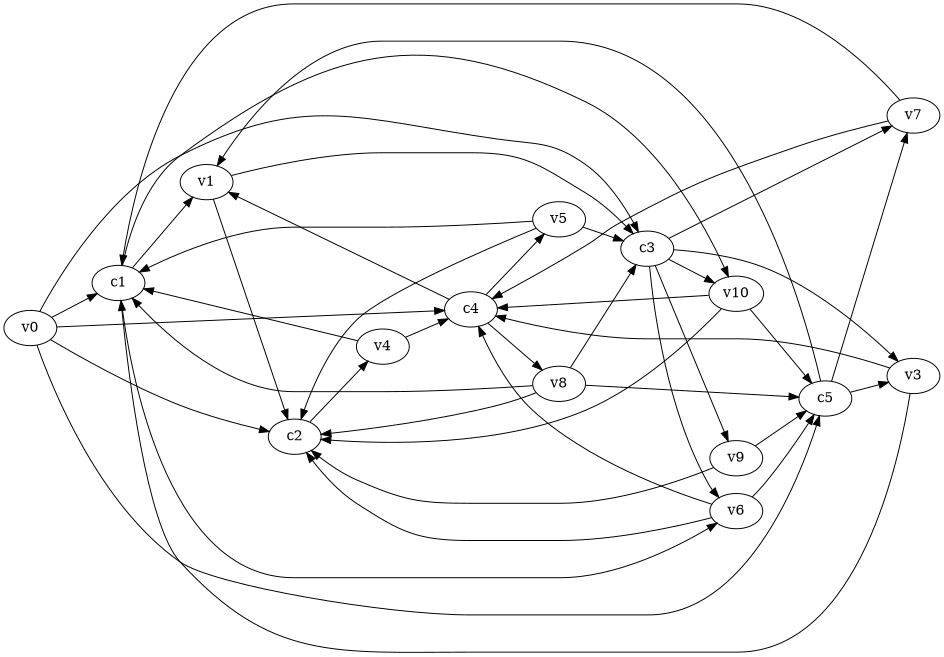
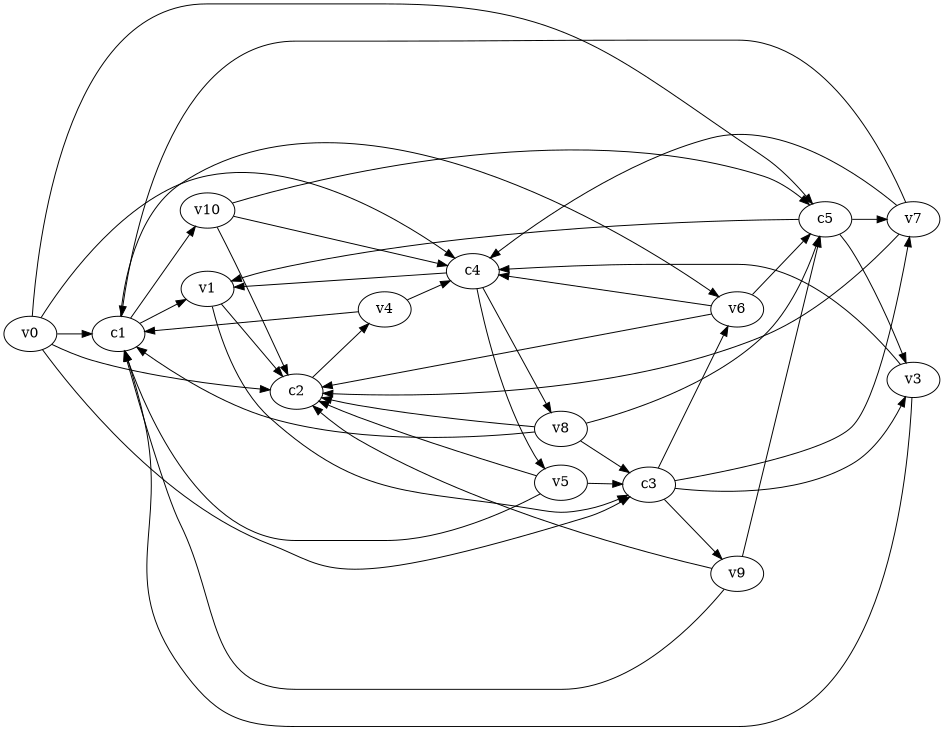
(687, 269) -> none
none -> (636, 373)
none -> (331, 689)
